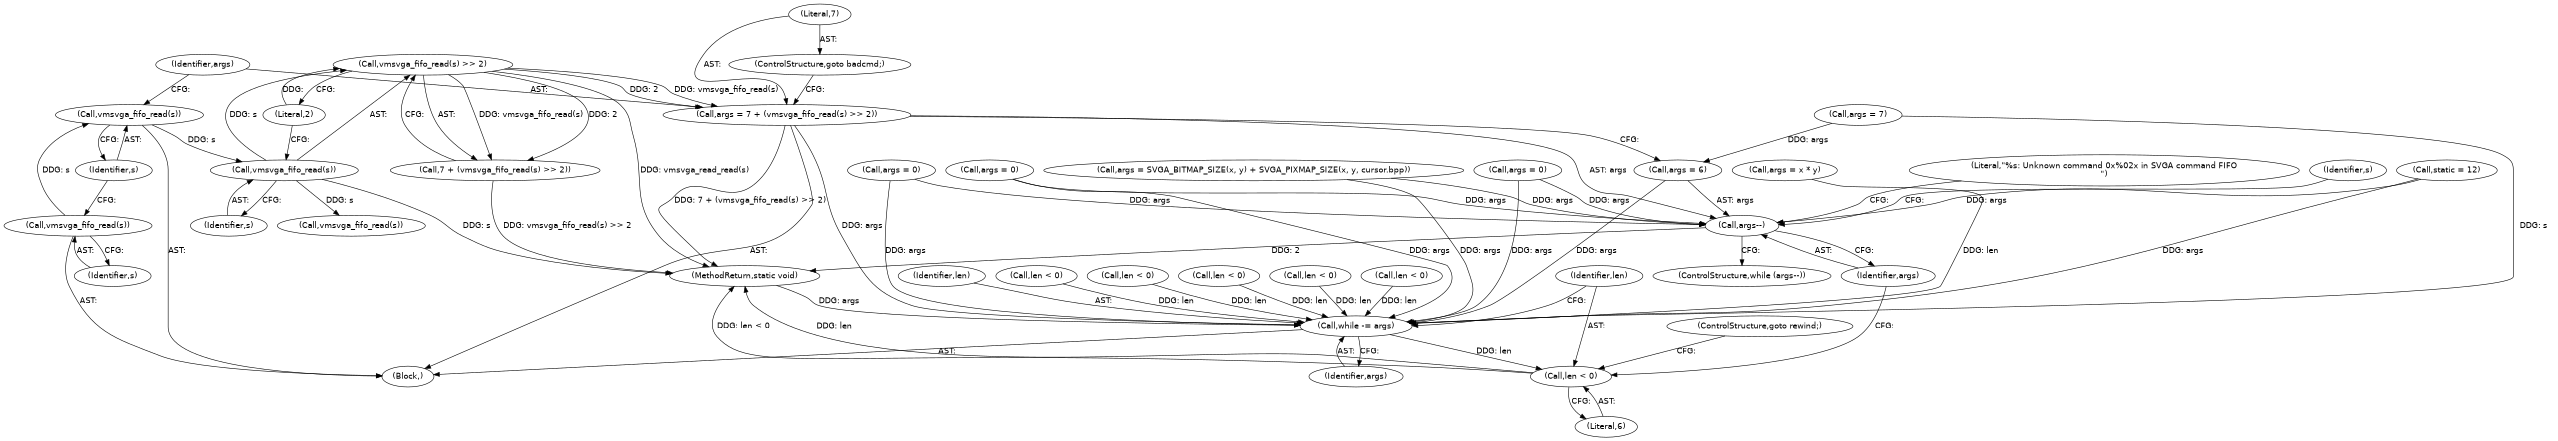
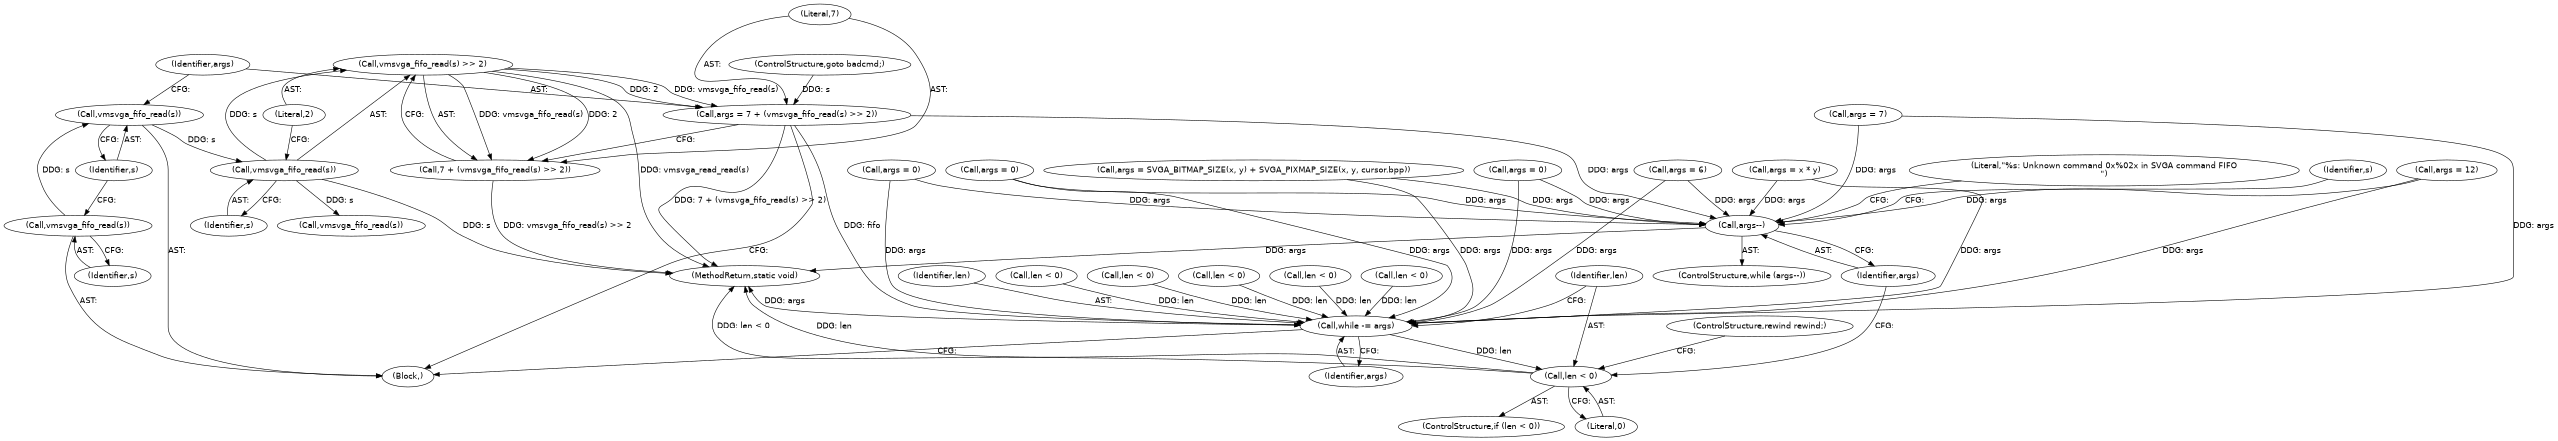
(820, 37) -> (820, 145)
(324, 81) -> none
(294, 90) -> (294, 90)
(816, 90) -> (816, 90)
(1341, 123) -> (643, 142)
(1771, 142) -> (1838, 192)
(1608, 170) -> (1608, 170)
(2447, 170) -> (2447, 170)
none -> (1765, 196)
(1735, 201) -> (1735, 201)
(862, 226) -> (862, 226)
(2534, 226) -> (2534, 226)
(760, 251) -> (760, 251)
(1286, 251) -> (1286, 251)
(1752, 251) -> (1752, 251)
(1981, 251) -> (1981, 251)
(1020, 320) -> (1022, 320)
(1760, 326) -> (1760, 326)
(948, 351) -> (948, 351)
none -> (1481, 427)
(1606, 427) -> (1606, 427)
